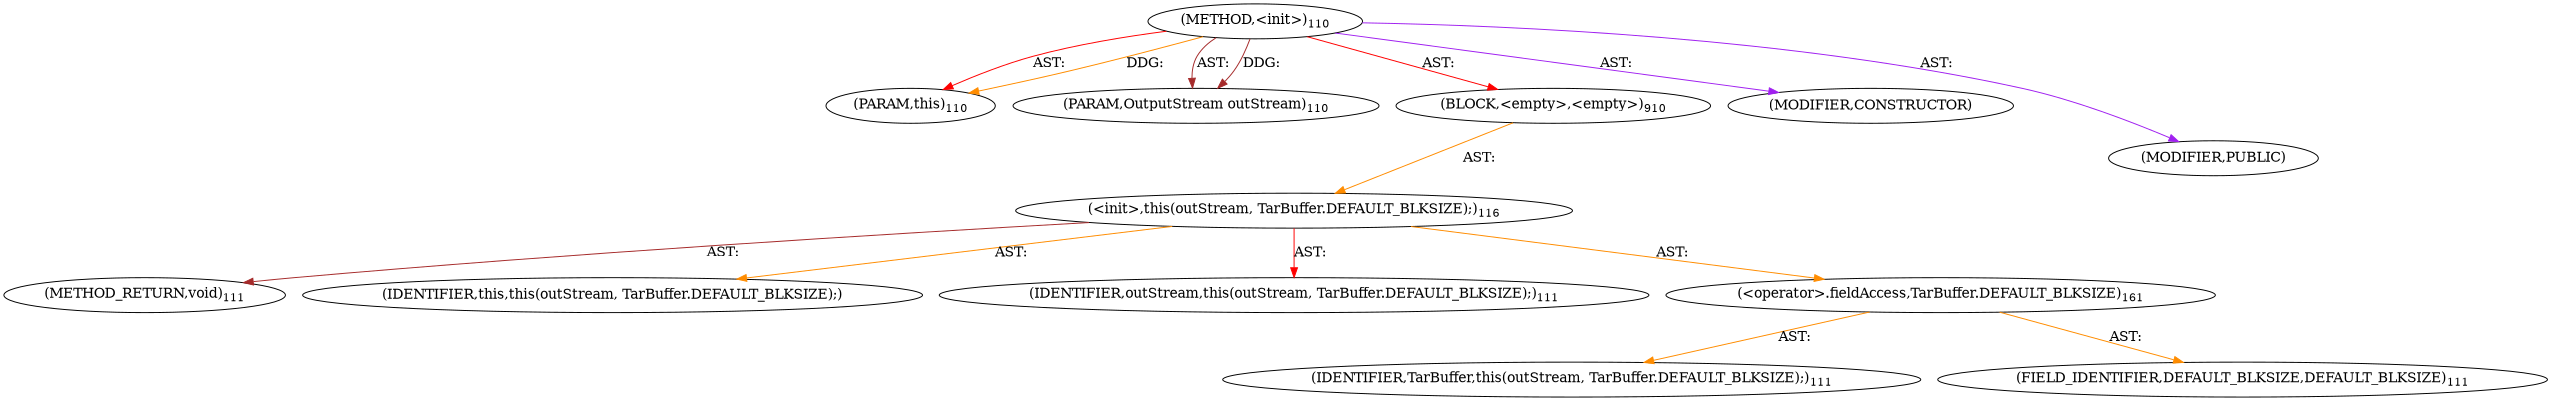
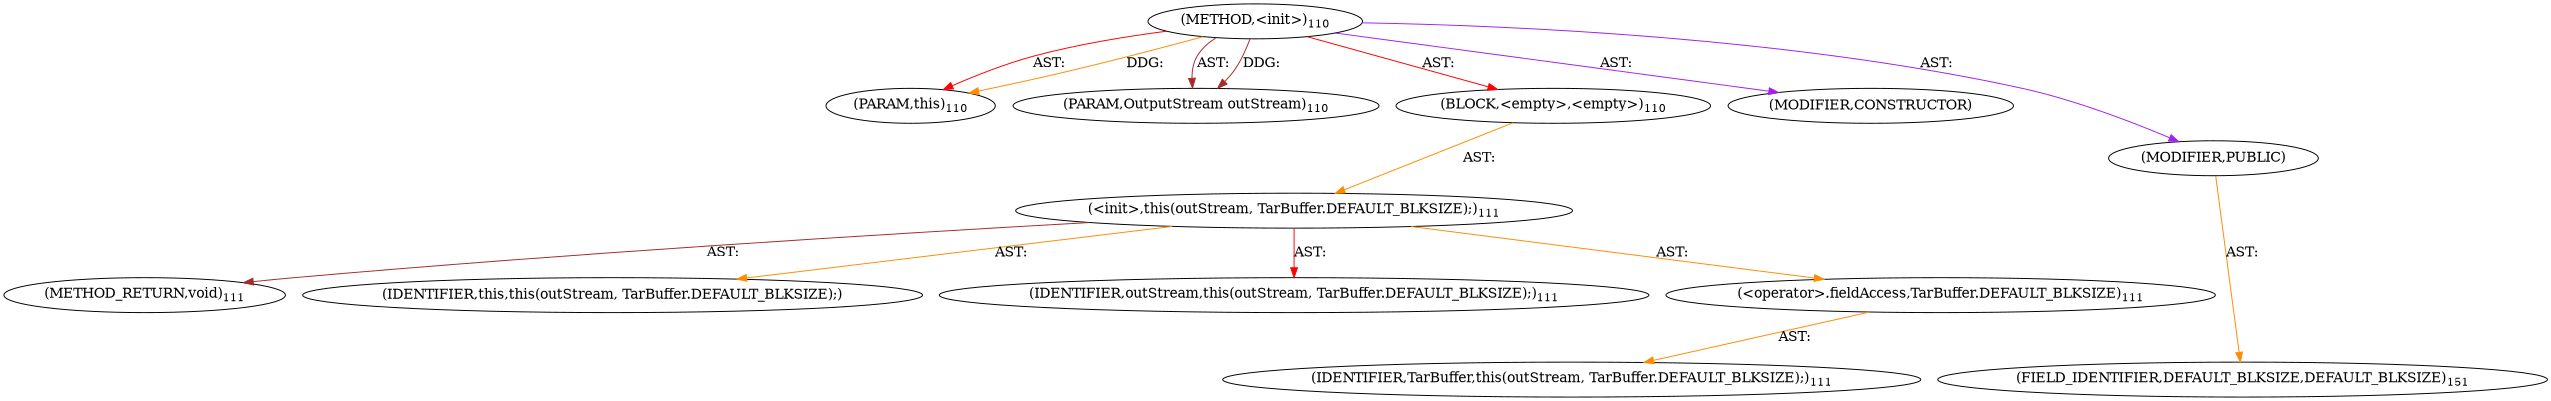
(1655, 104) -> (1655, 104)
(1489, 209) -> (1489, 209)
(2133, 294) -> (2133, 294)
(2087, 336) -> (2227, 264)
(2458, 378) -> (2458, 378)
